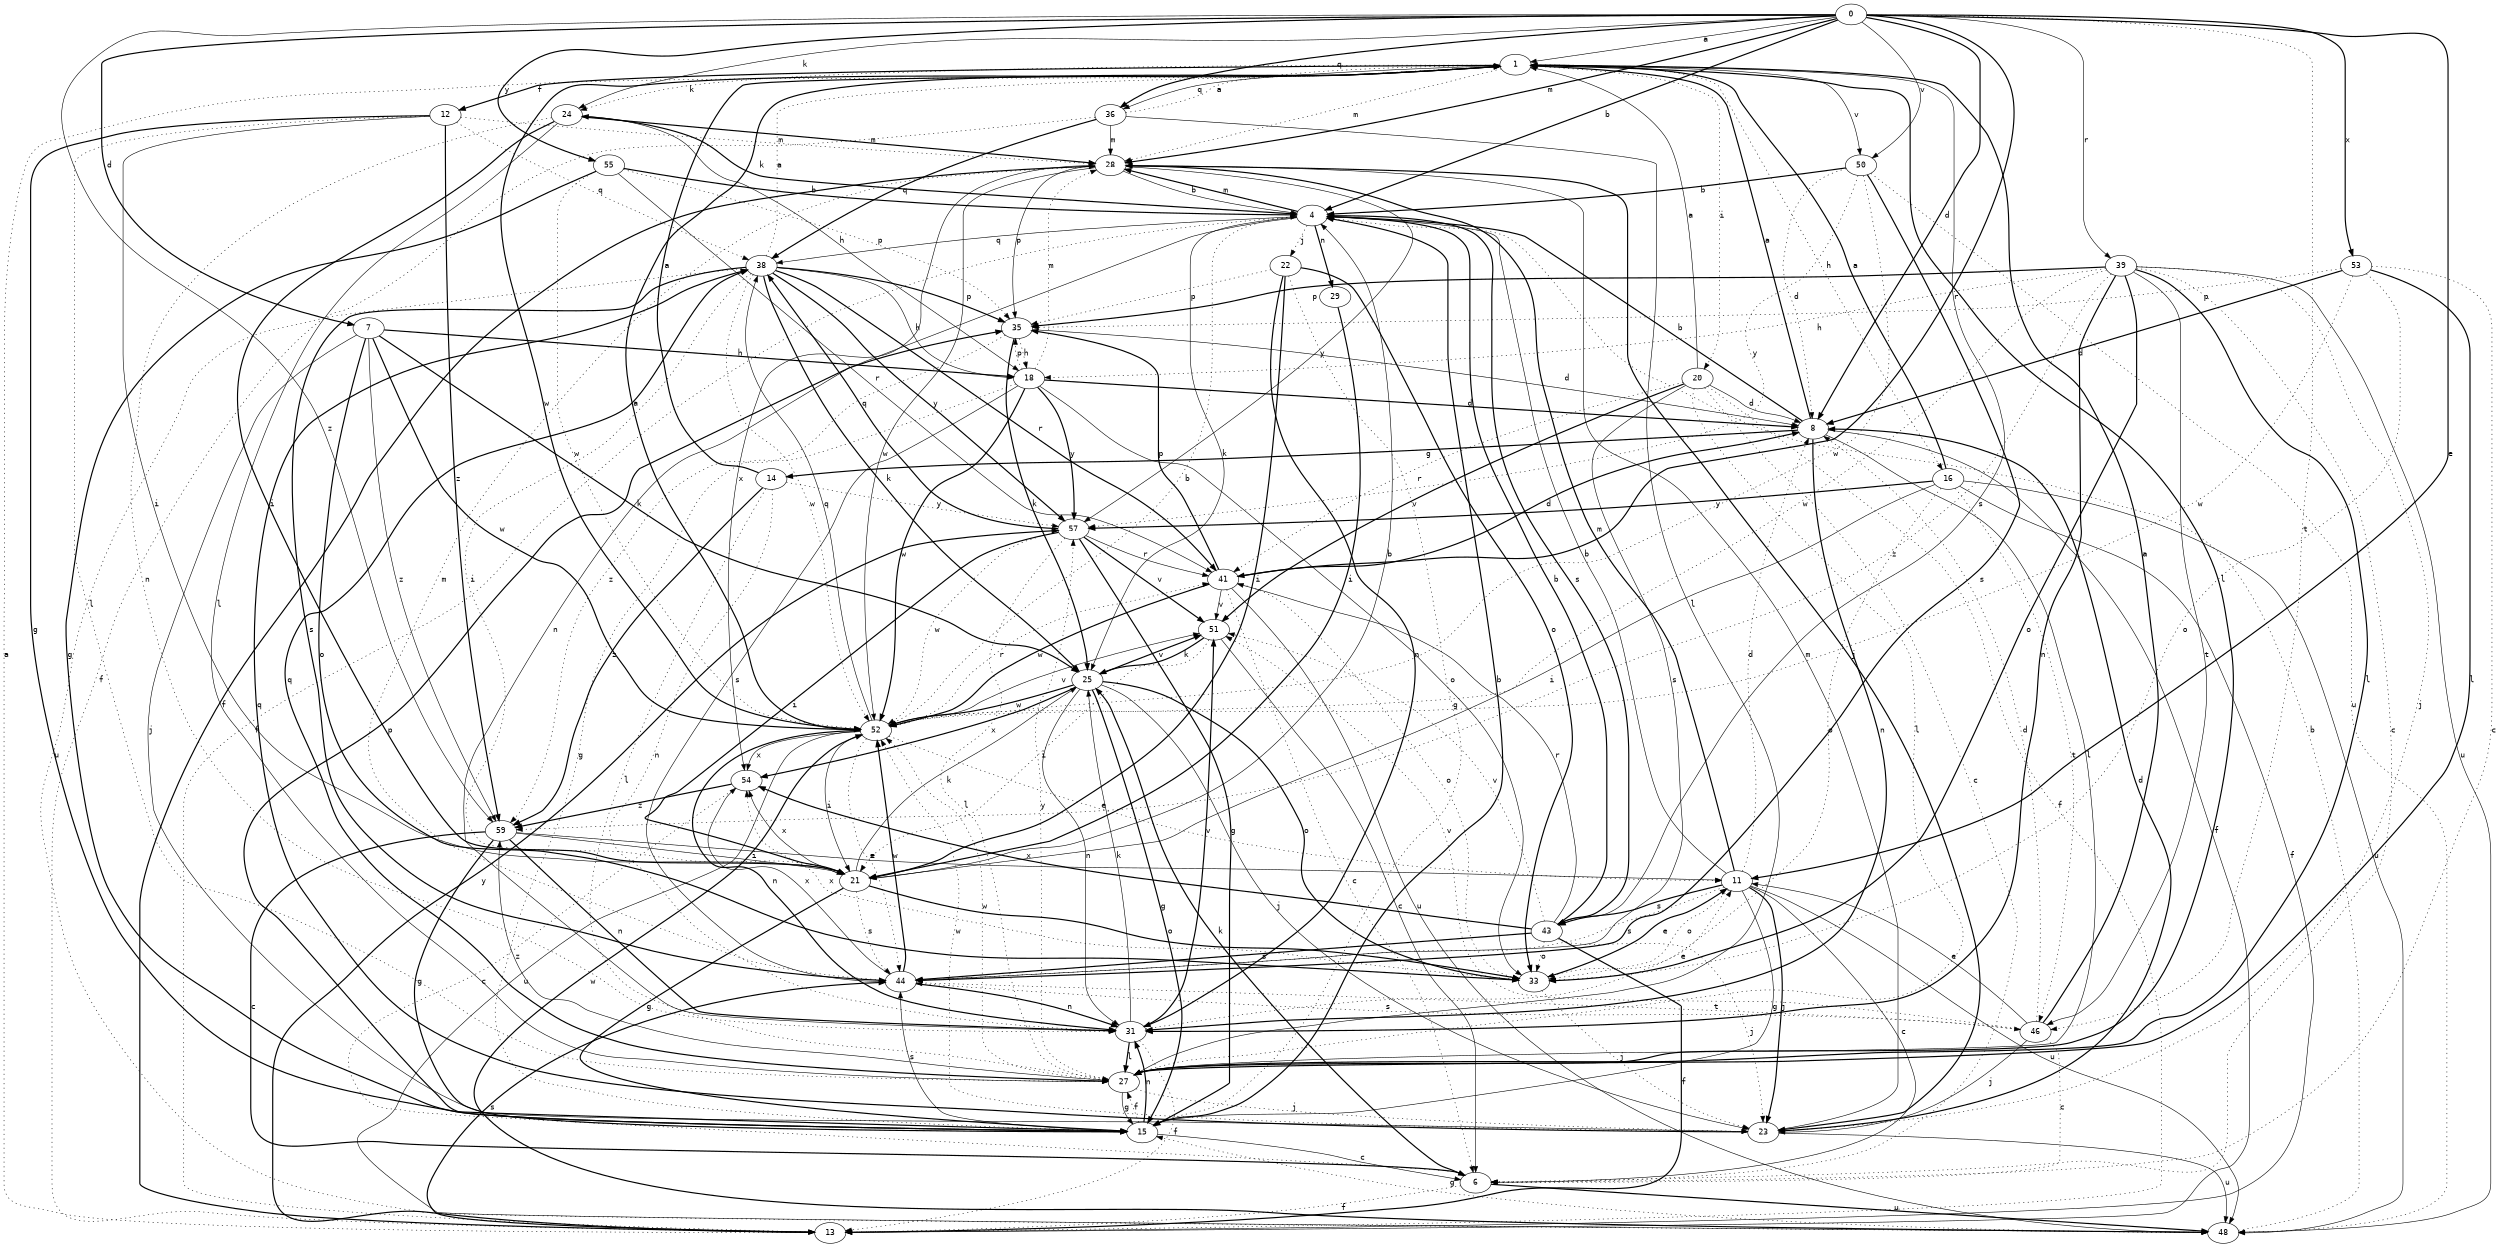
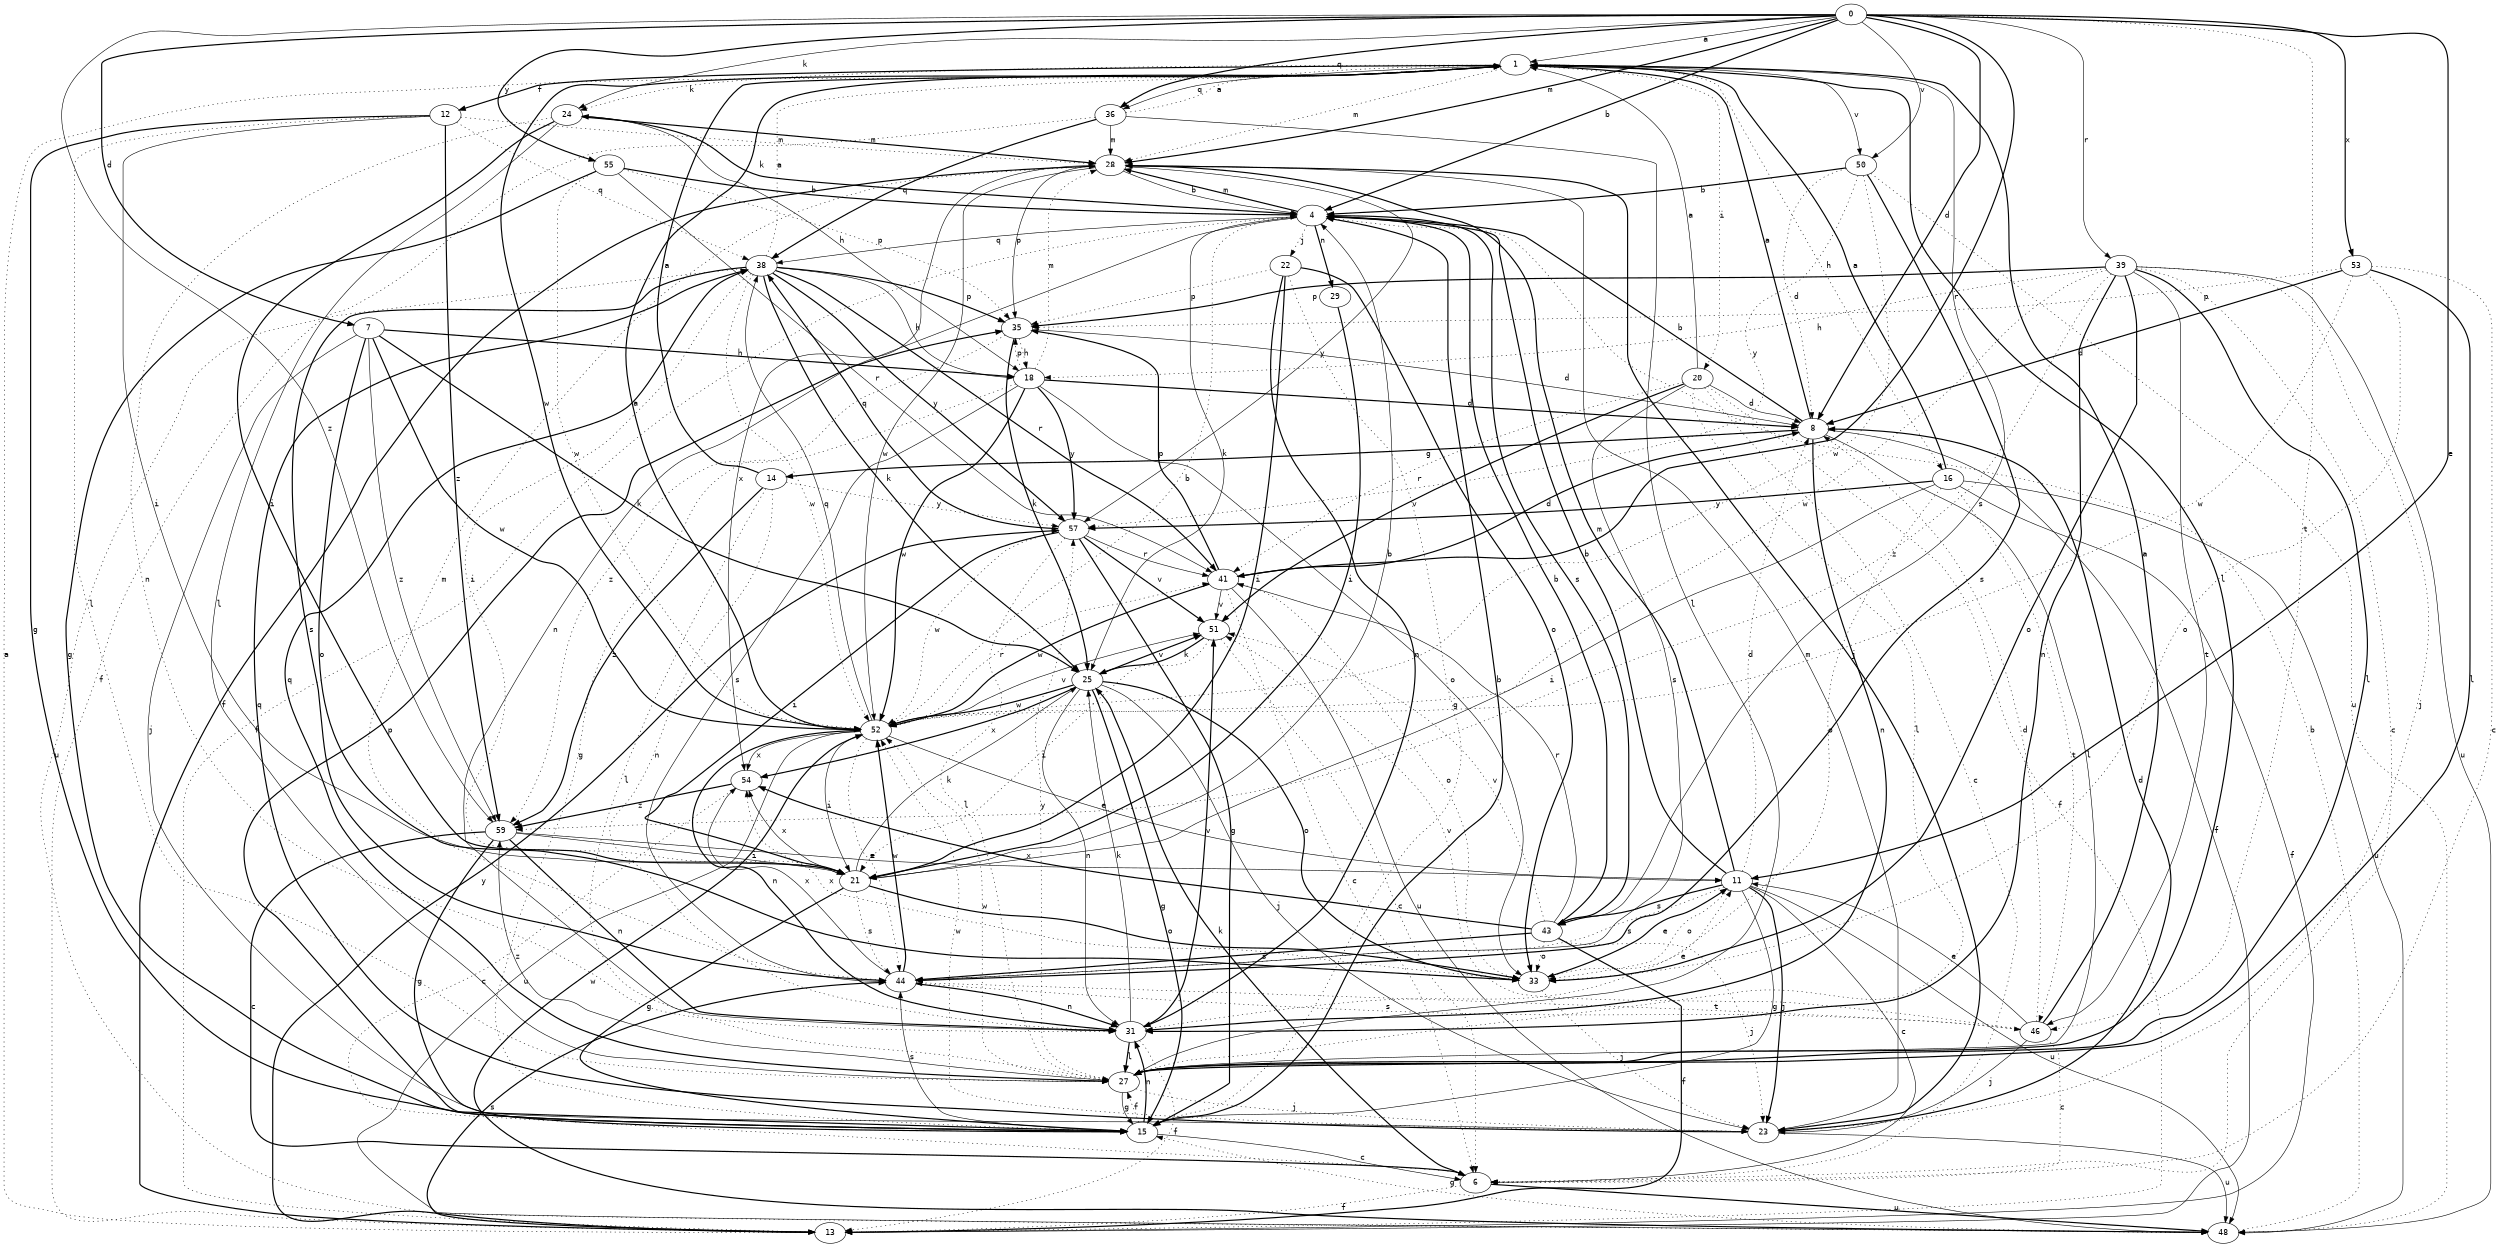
(1549, 471) -> (1549, 471)
(1294, 852) -> (1294, 852)
(1389, 888) -> (1389, 888)
